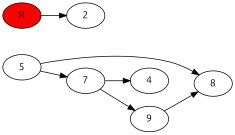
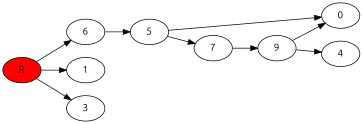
(86, 16) -> (86, 70)
none -> (86, 32)
(114, 81) -> (305, 51)
(213, 84) -> (341, 16)
none -> (86, 108)
